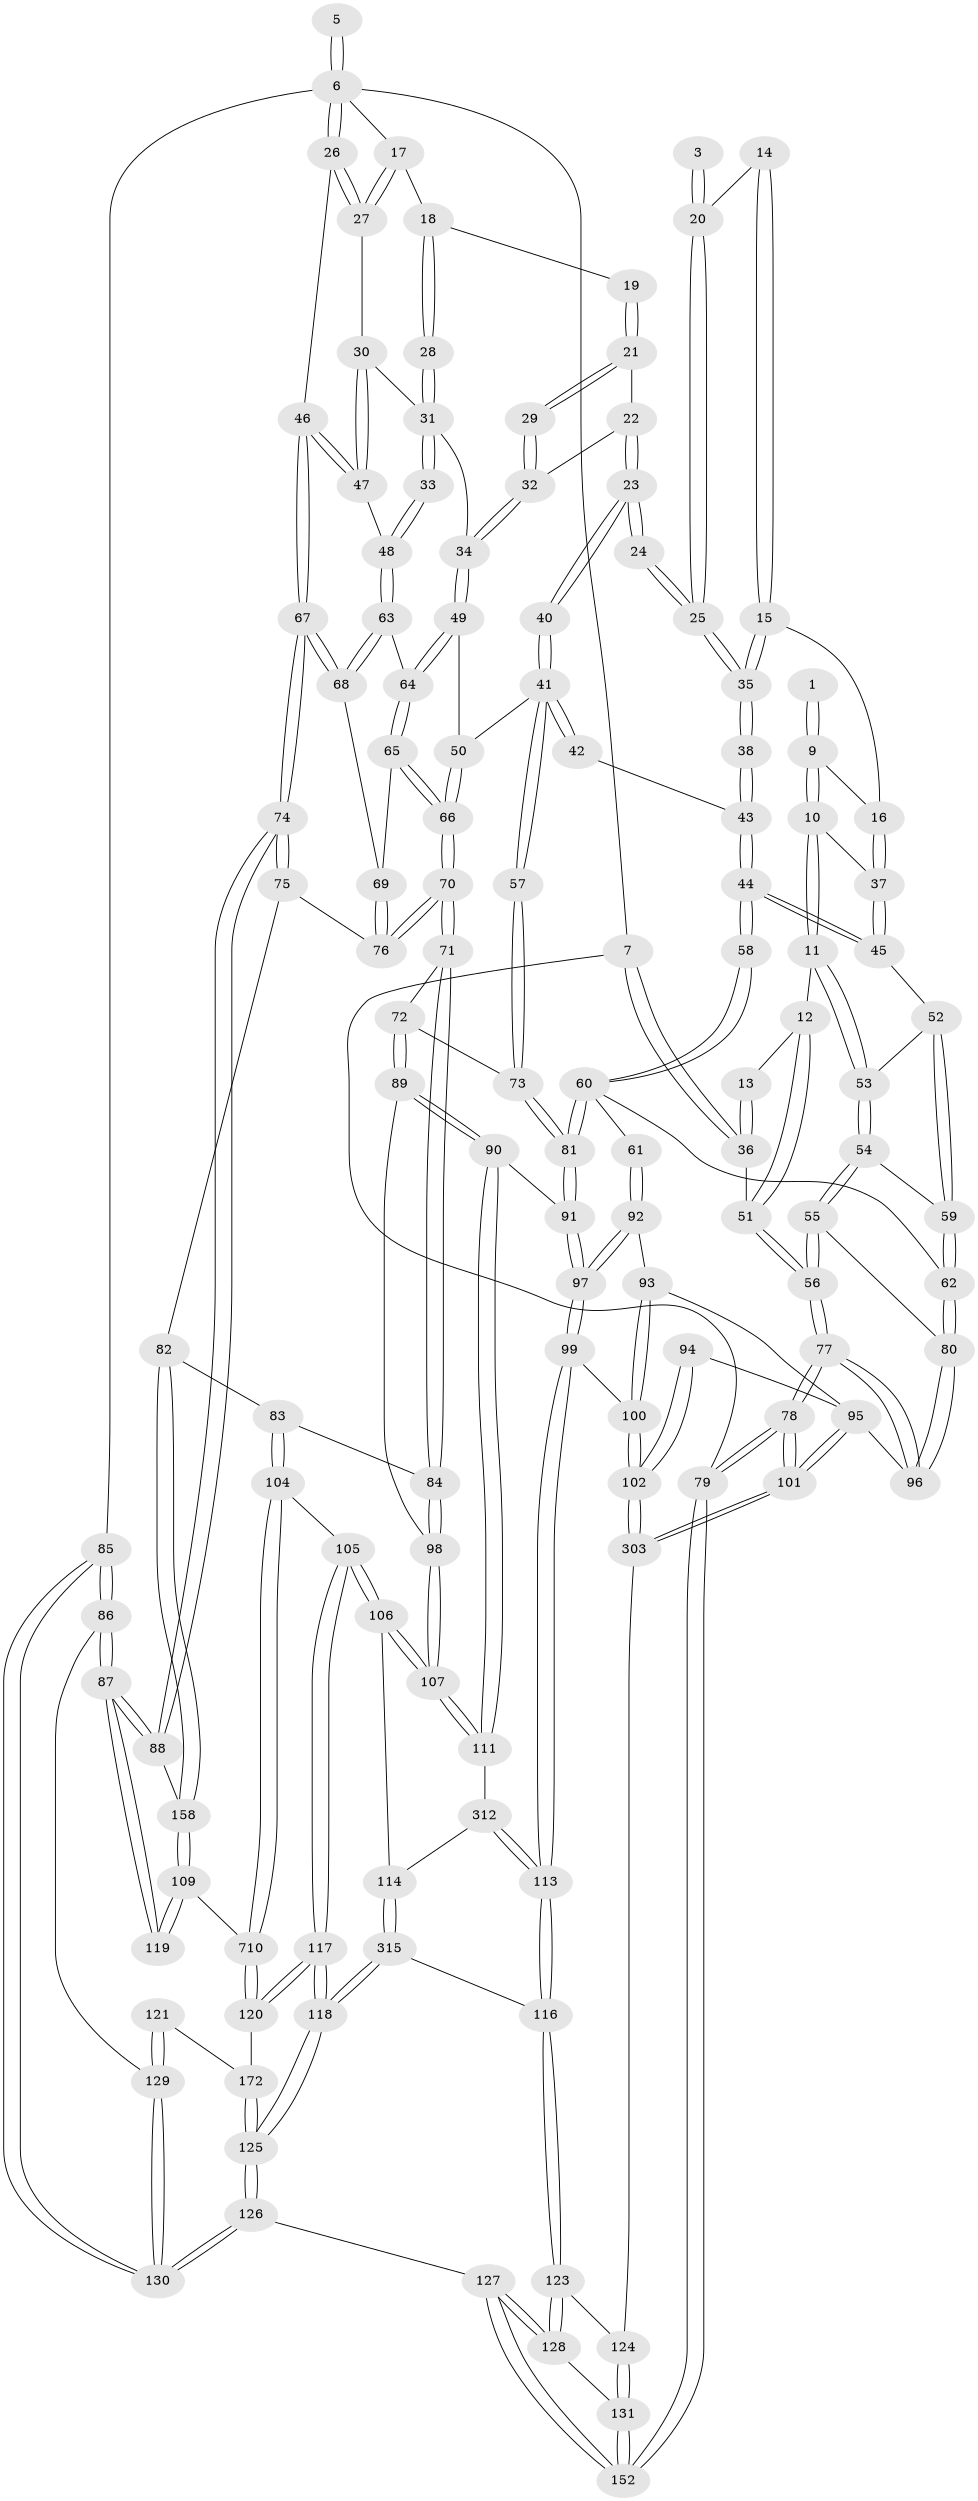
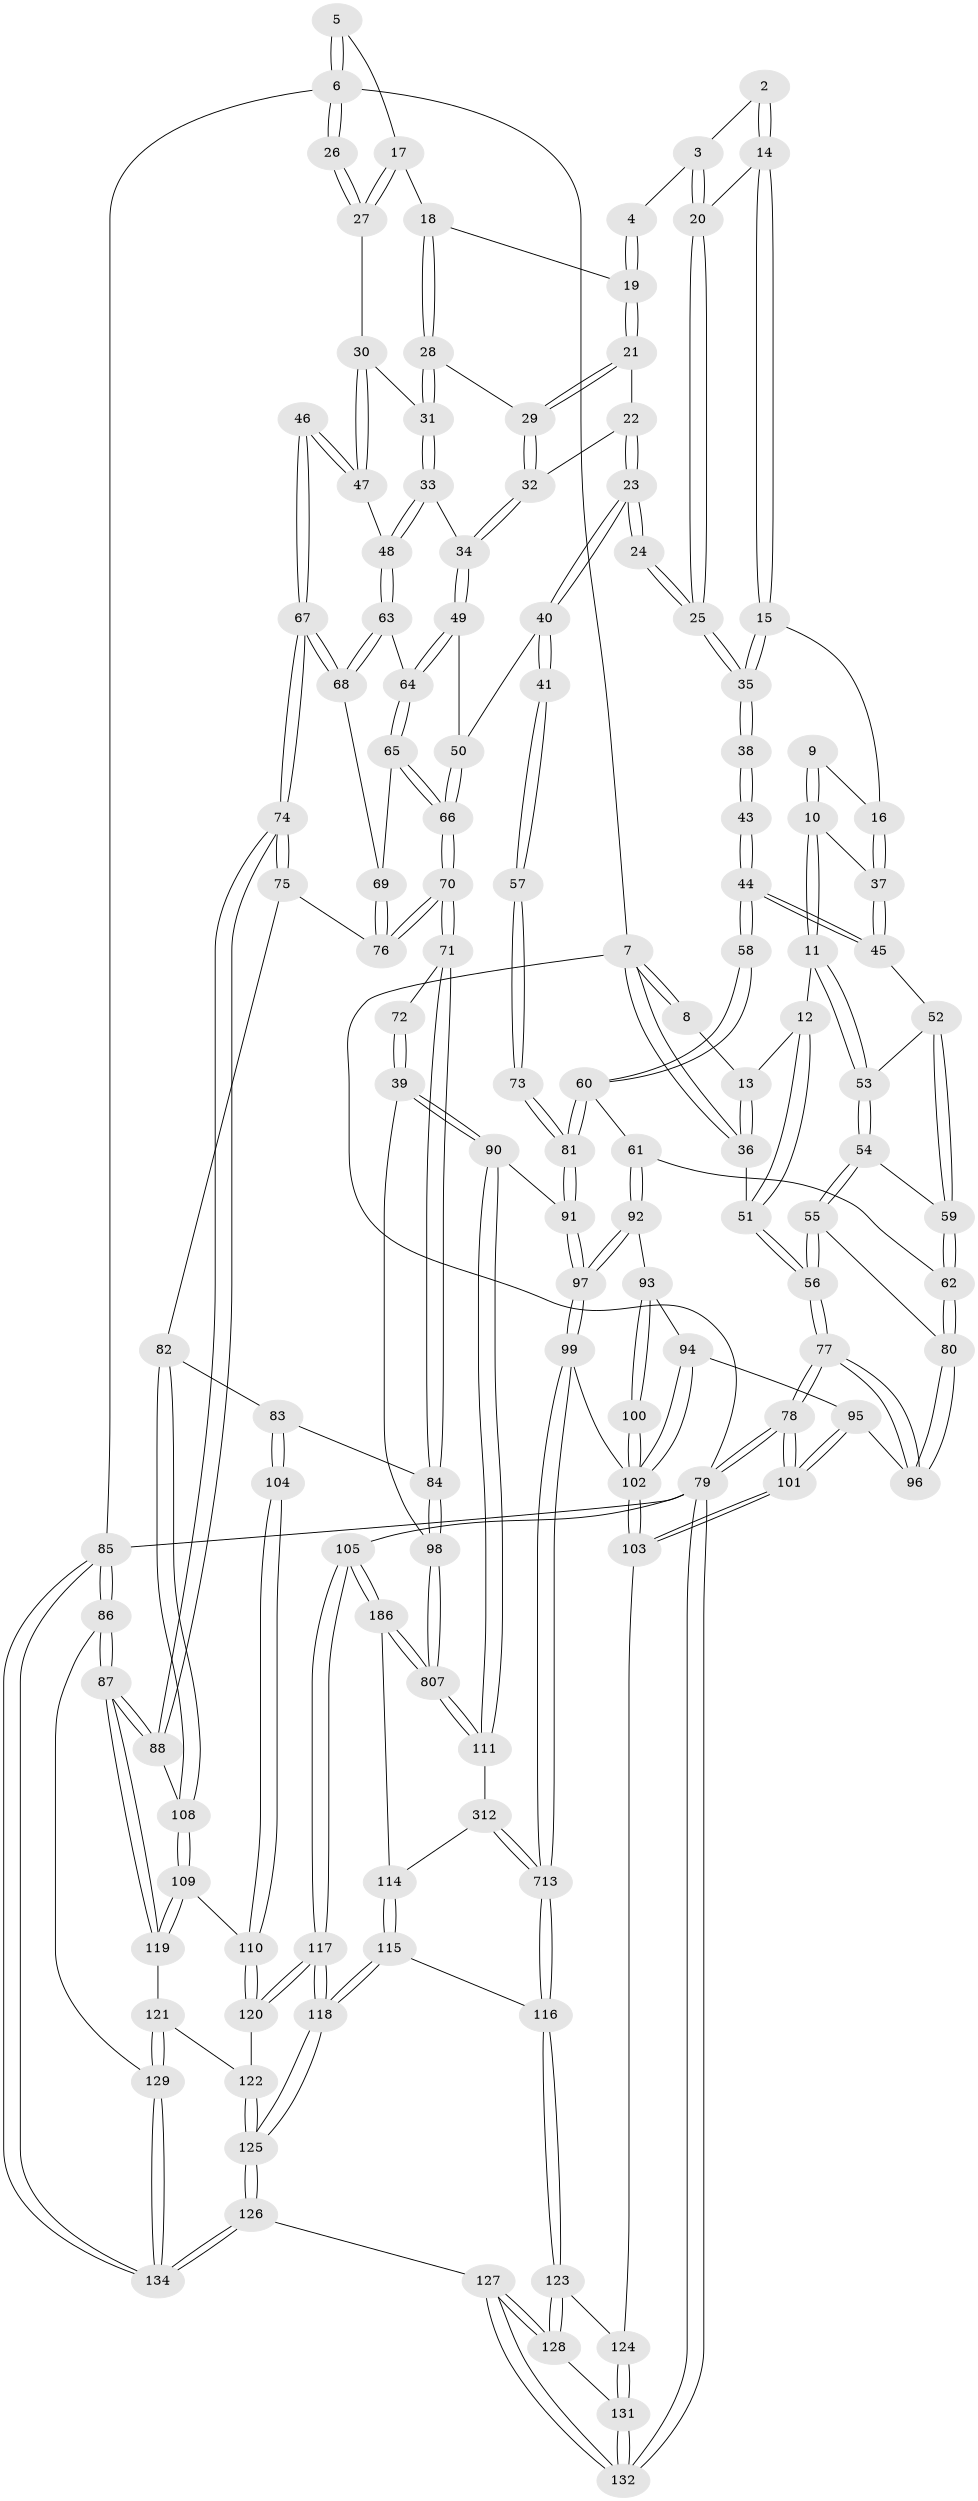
none -> (765, 87)
(368, 120) -> (377, 84)
none -> (632, 220)
(318, 286) -> none
none -> (479, 386)
(465, 482) -> (447, 519)
(813, 685) -> none
(502, 719) -> (501, 685)
(577, 752) -> none
none -> (687, 1018)
(459, 1051) -> none
(400, 1084) -> (400, 1084)
(757, 1180) -> (808, 1186)
(760, 1339) -> (668, 1317)
(602, 1383) -> (593, 1420)
(313, 1517) -> (568, 1518)
none -> (408, 1525)
(635, 1550) -> (635, 1550)
(381, 1616) -> (381, 1616)
(433, 1683) -> (433, 1683)
(184, 1816) -> (184, 1816)
(546, 1882) -> (546, 1882)
(251, 1949) -> (251, 1949)
(390, 1949) -> (390, 1949)
none -> (158, 1982)
(251, 2082) -> (251, 2082)
(158, 2281) -> (158, 2281)
(623, 2481) -> (623, 2481)
